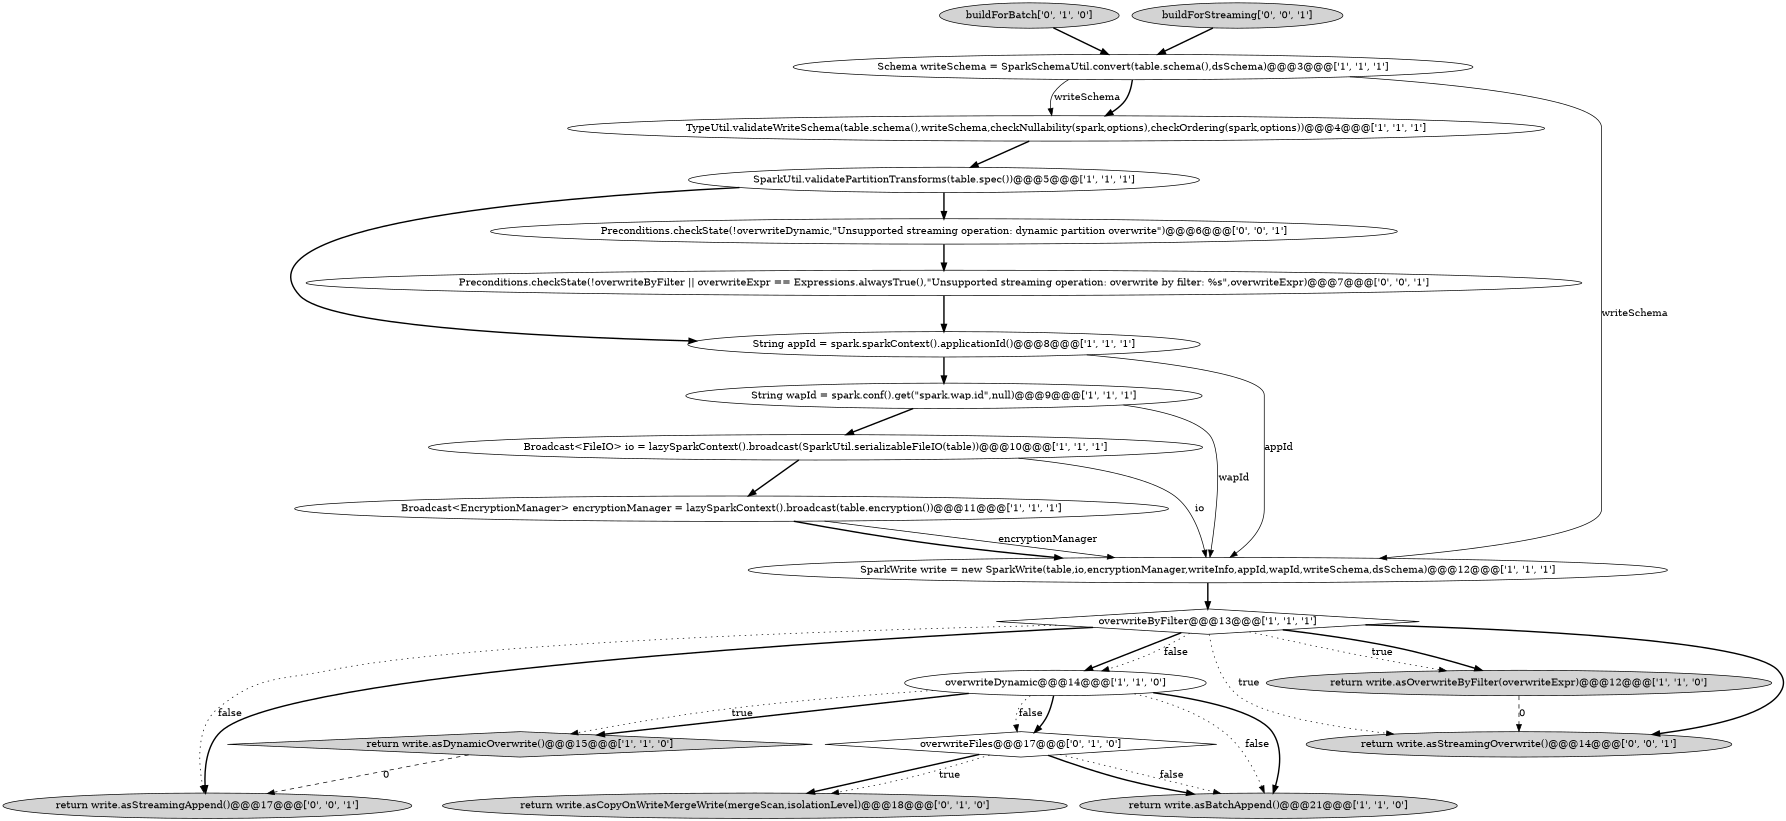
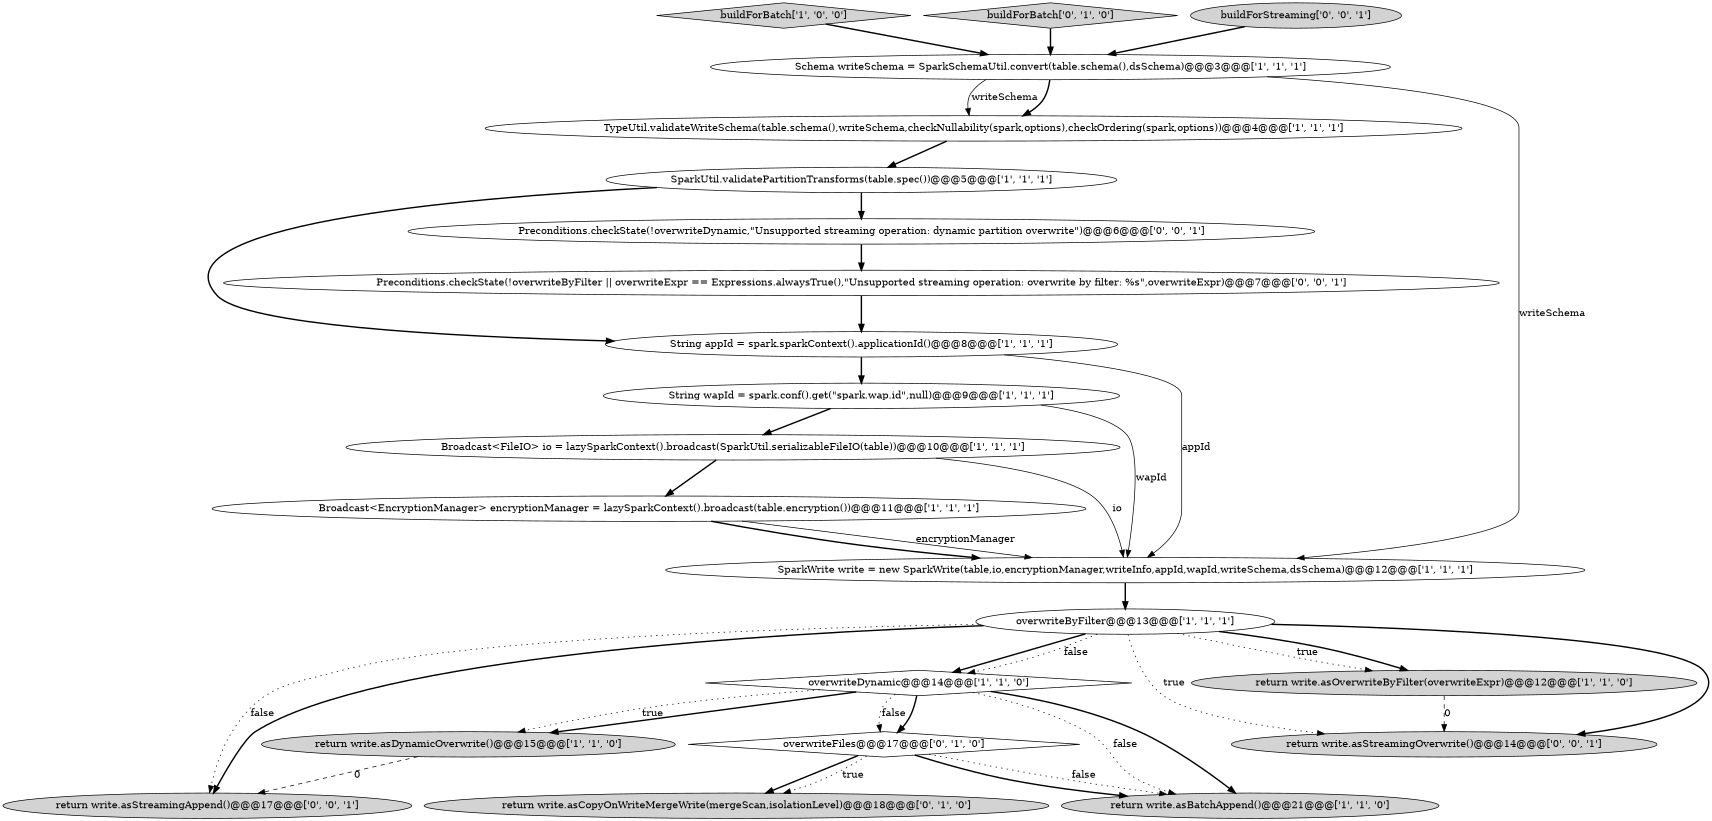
none -> (784, 16)
(1029, 16) -> (1051, 16)
(1208, 622) -> (1125, 622)
(1055, 683) -> (919, 683)
(520, 744) -> (468, 744)
